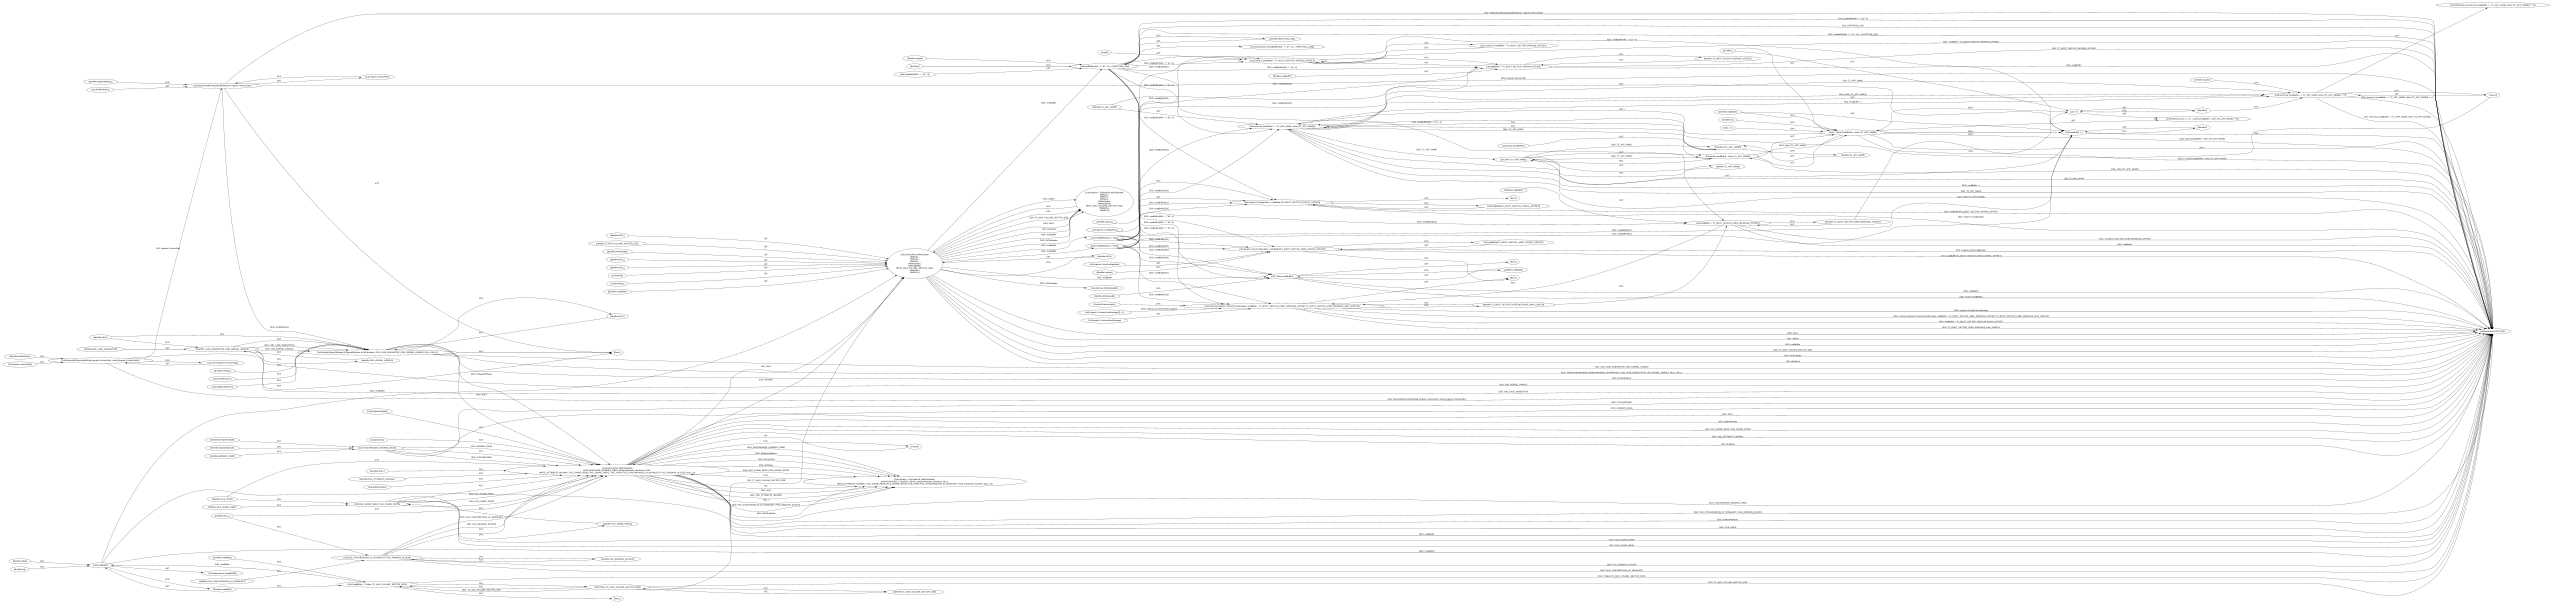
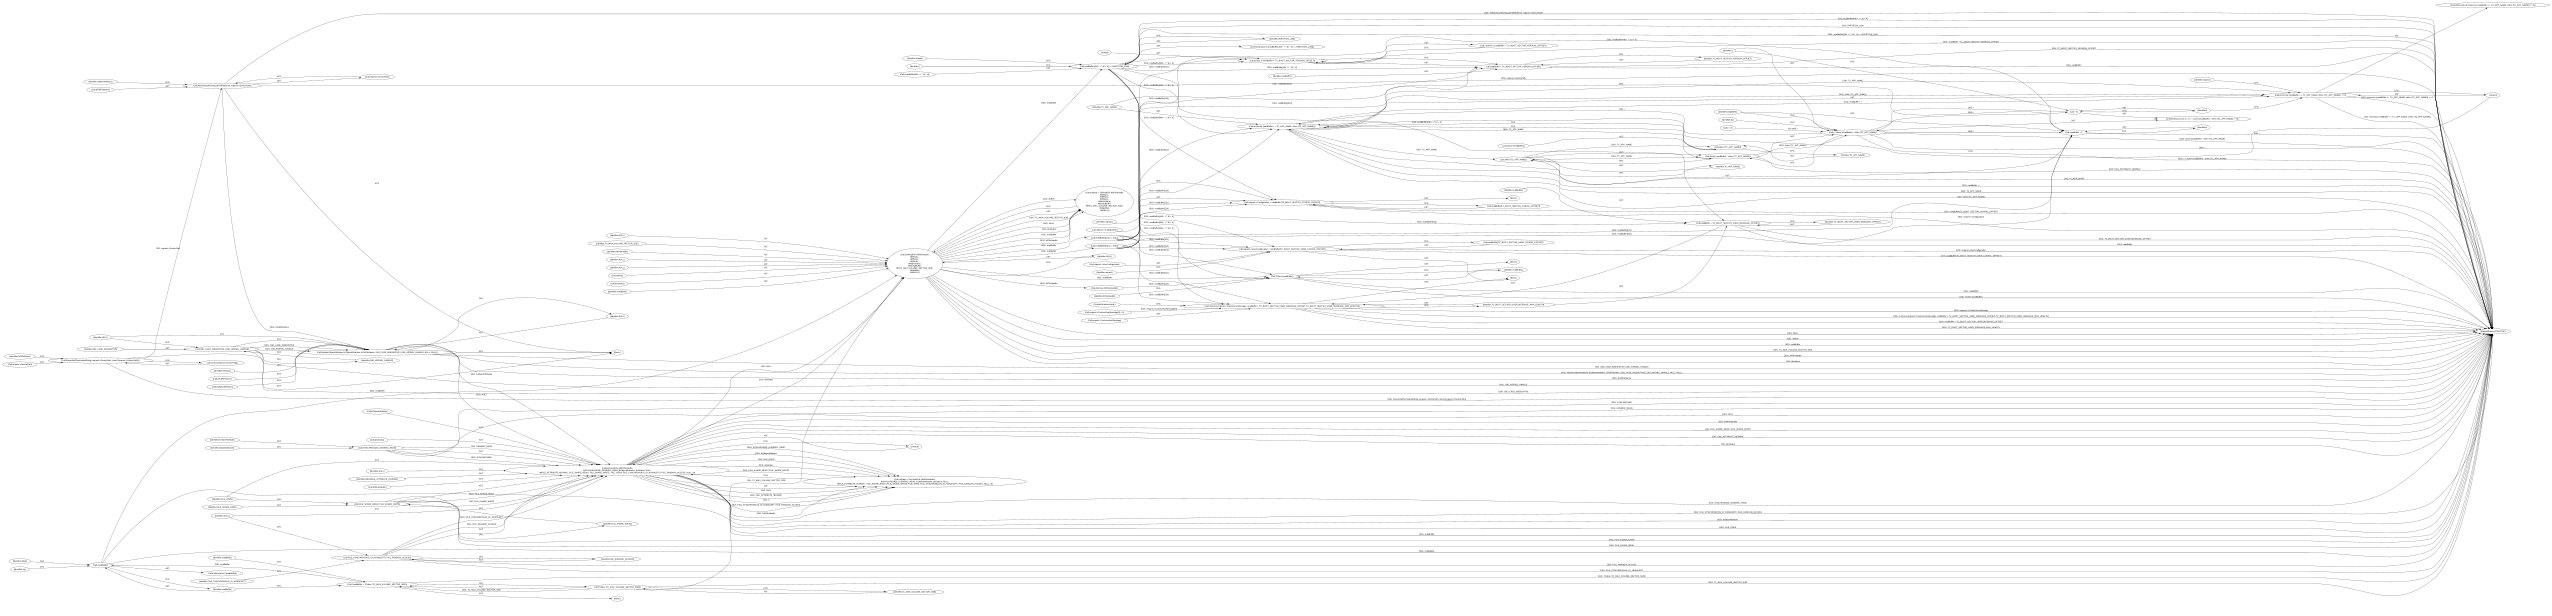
(1793, 129) -> (1793, 129)
(1951, 143) -> (1966, 115)
(2125, 169) -> (2125, 169)
(1197, 265) -> (1195, 284)
(222, 456) -> none
(377, 479) -> (377, 479)
